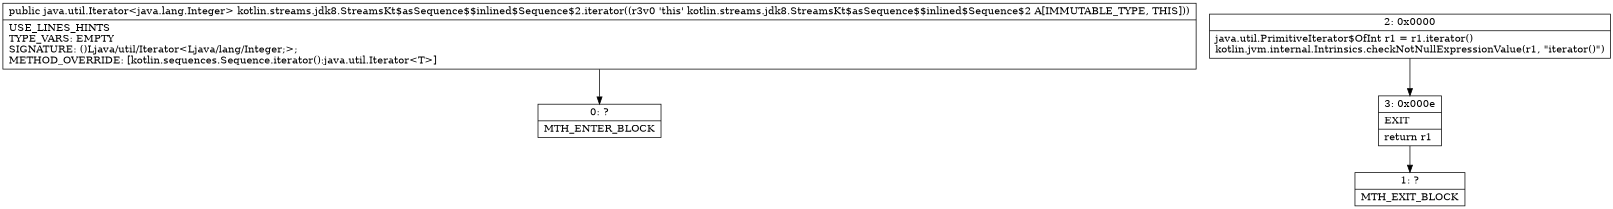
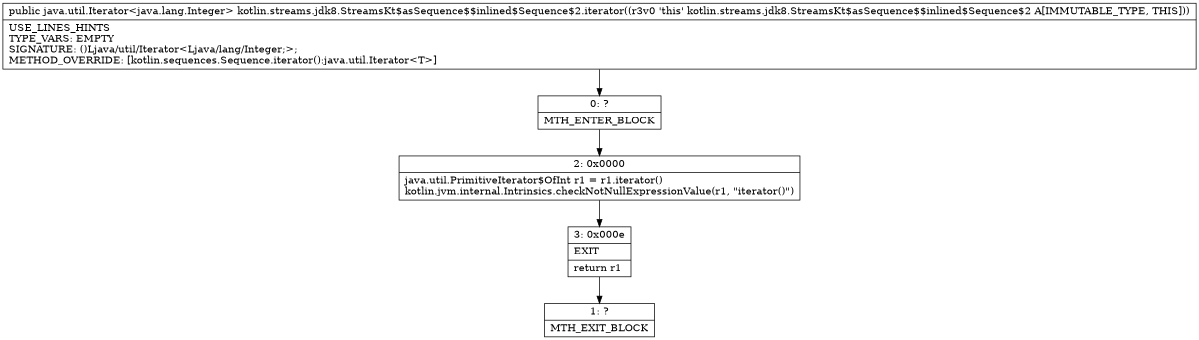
none -> (600, 139)
